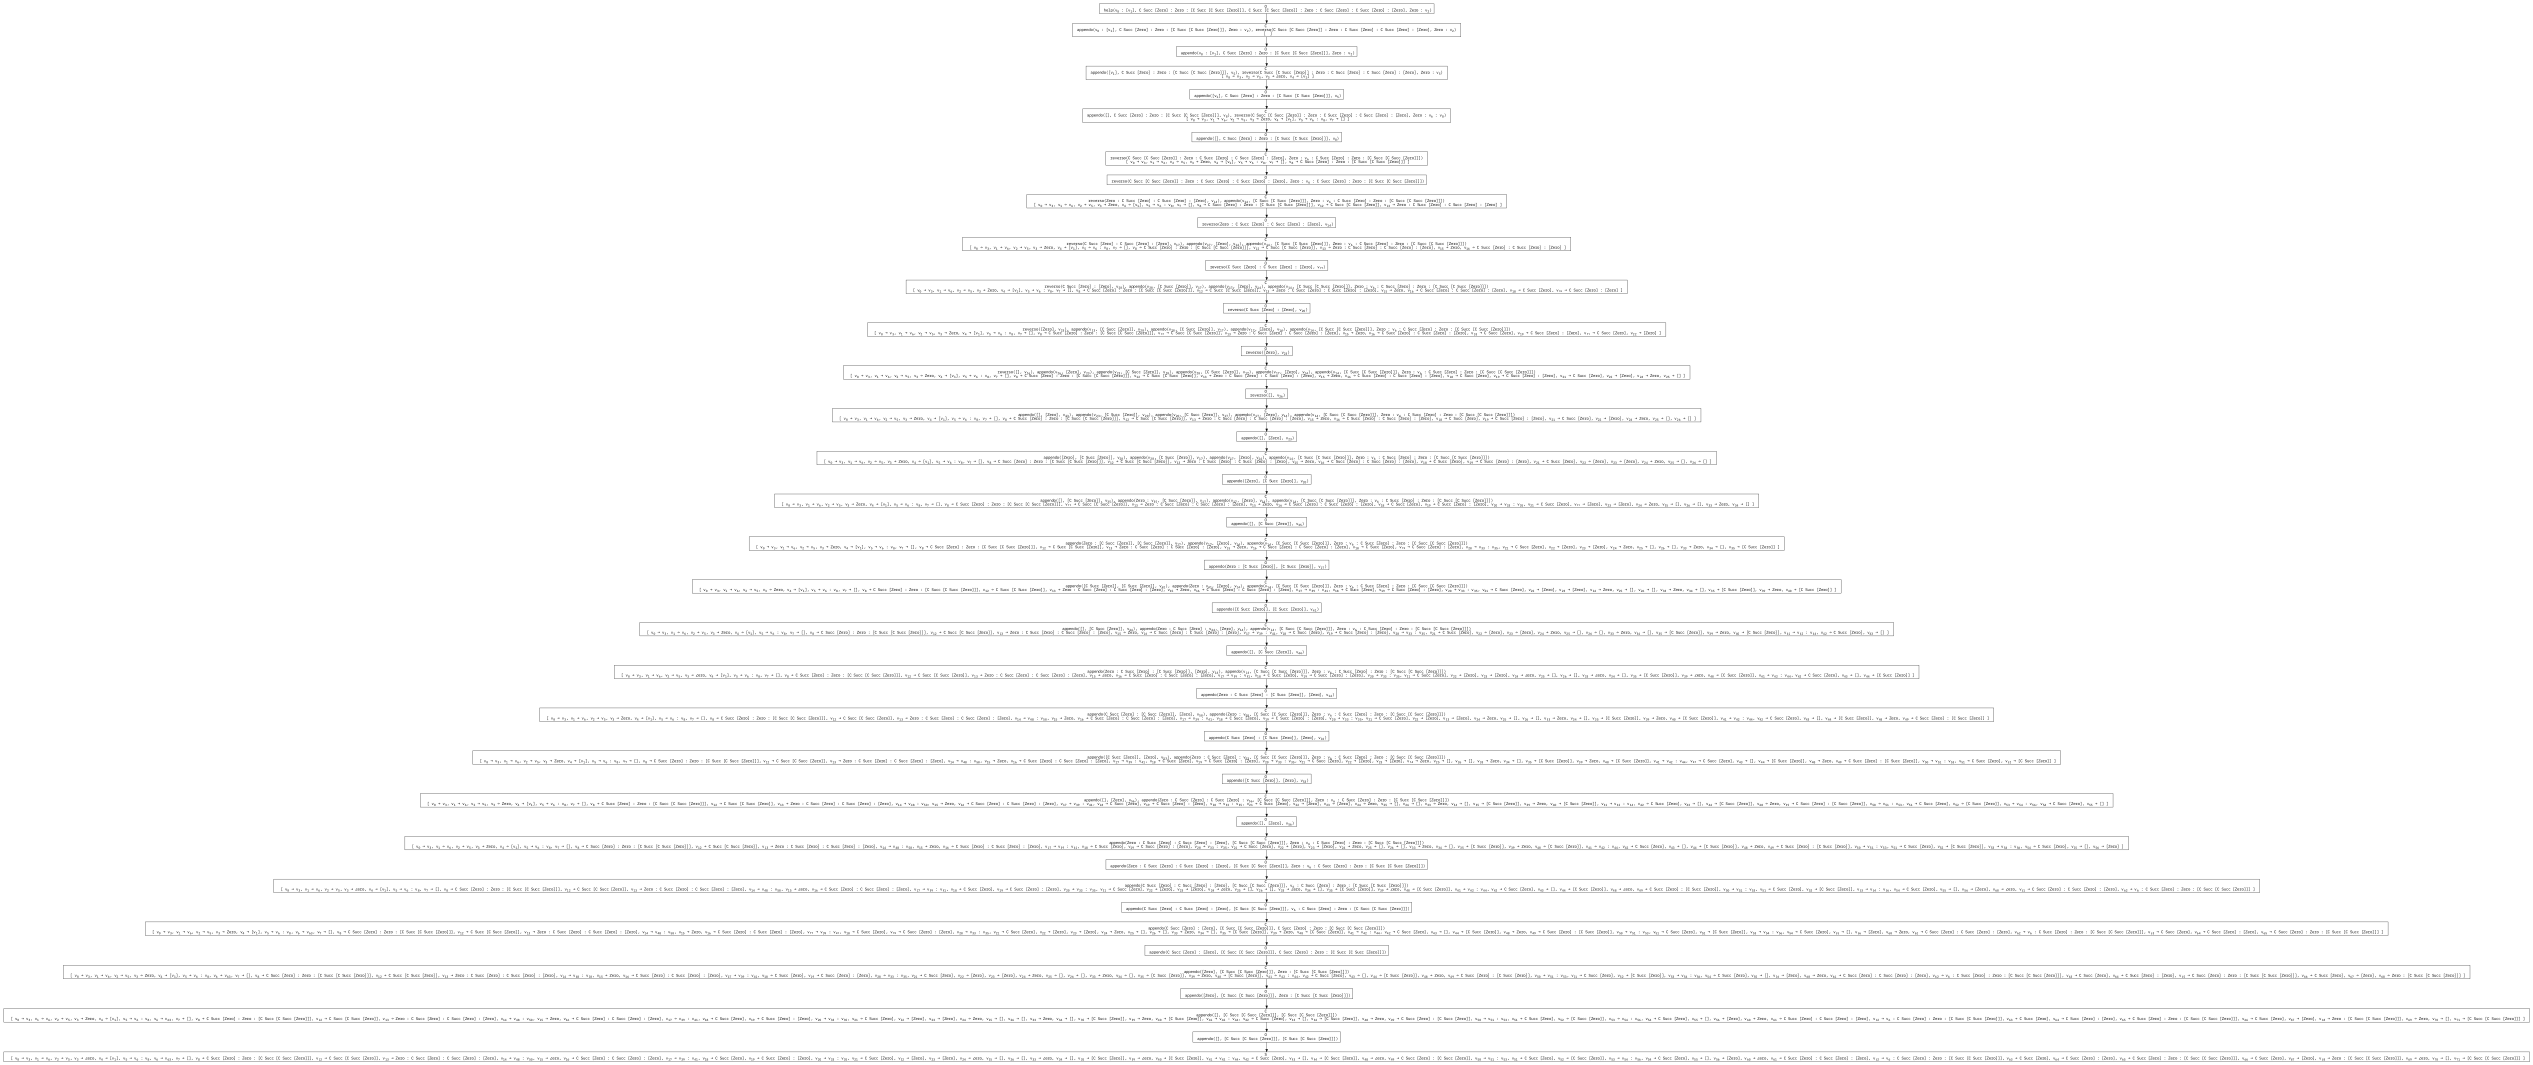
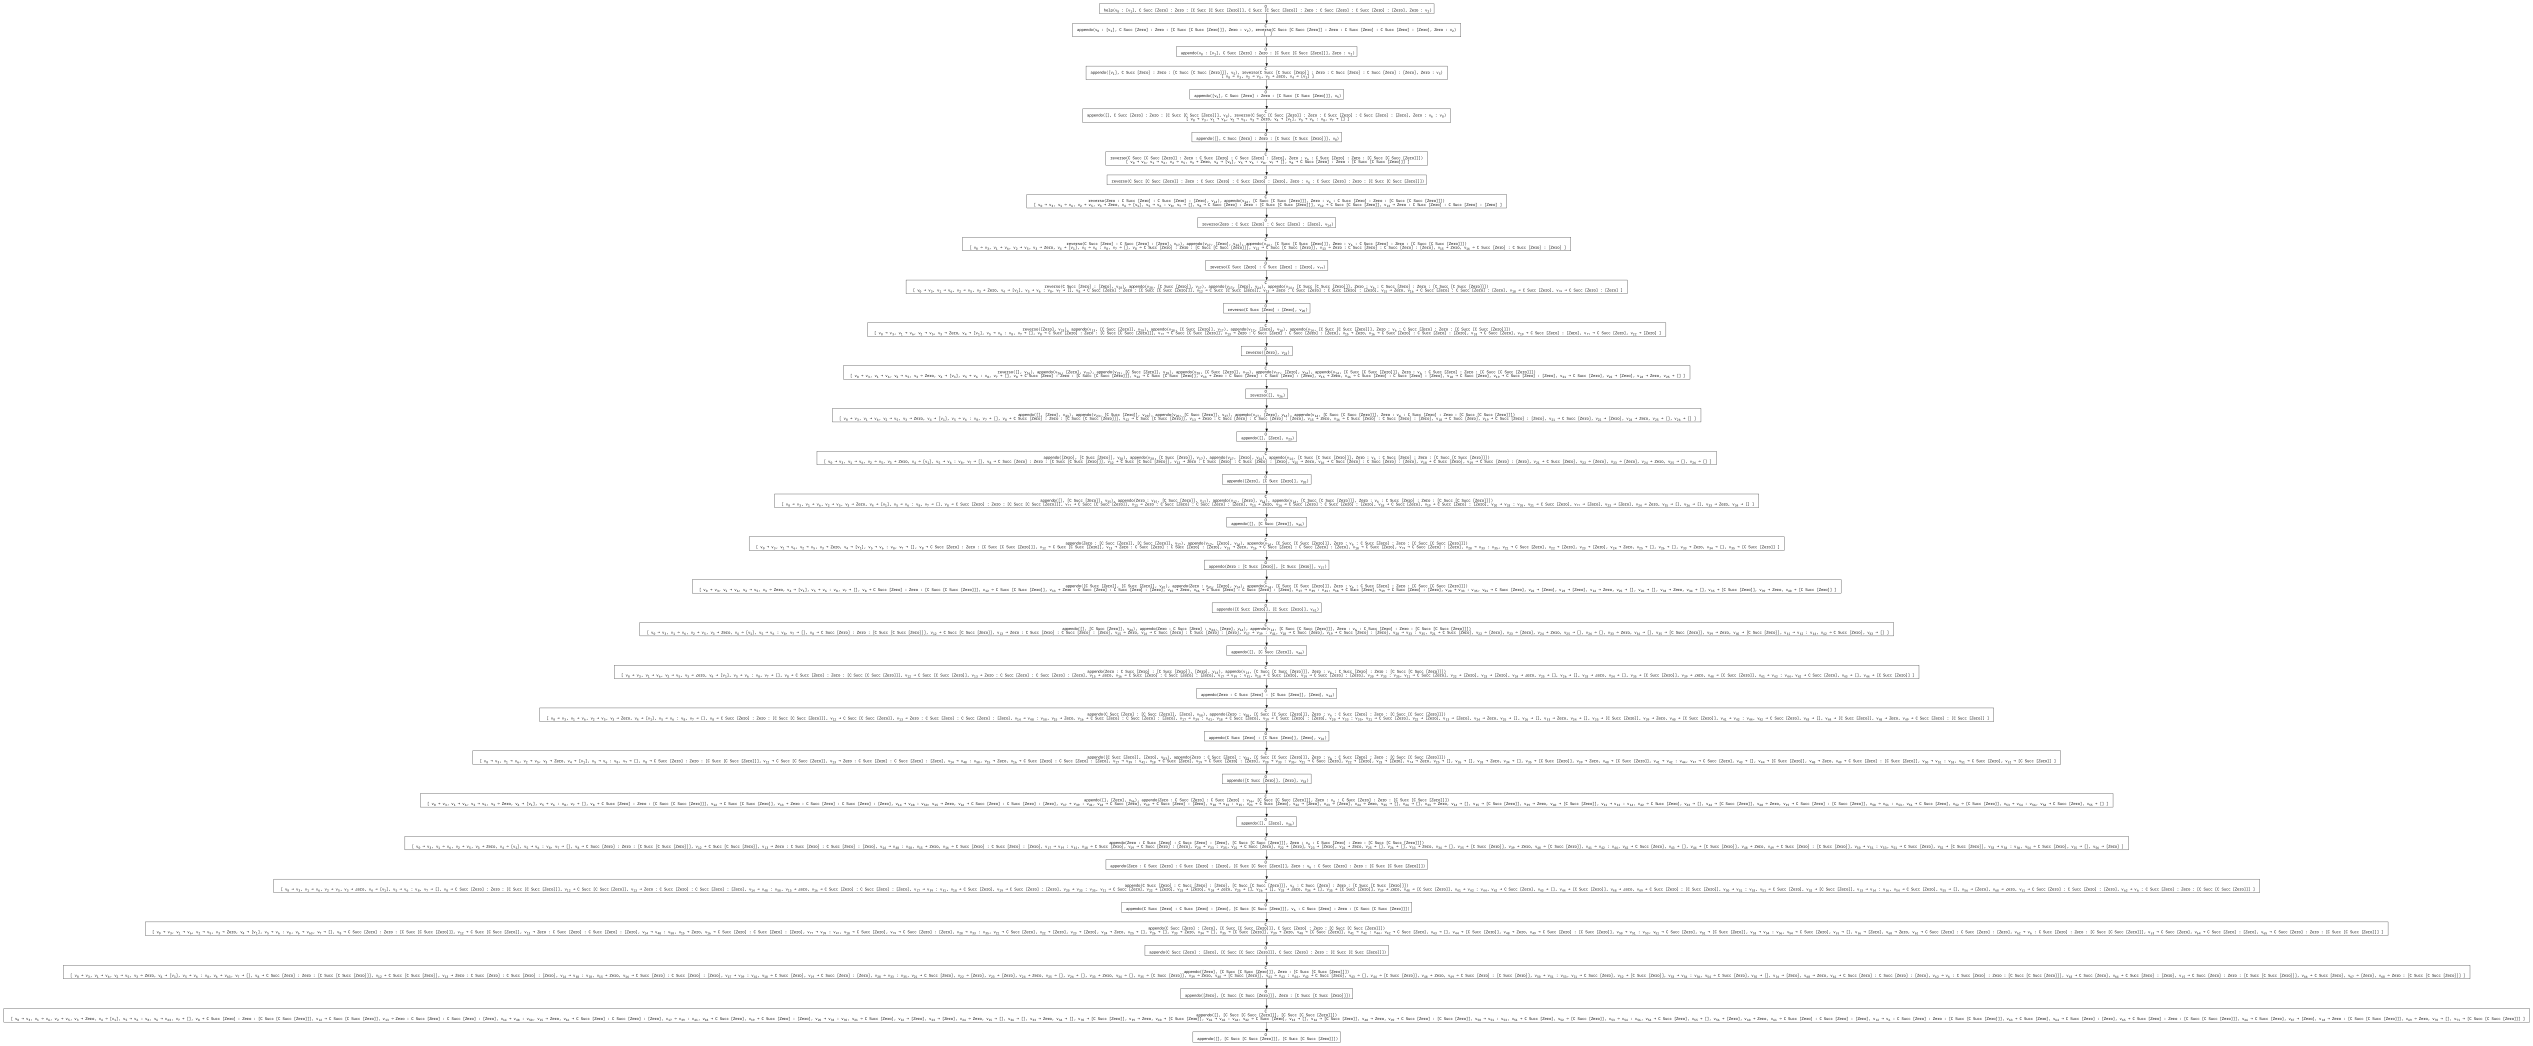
(1267, 1057) -> none
